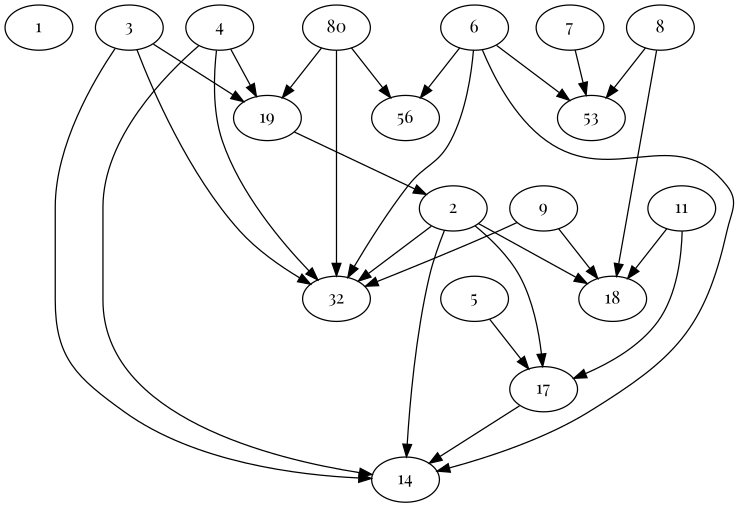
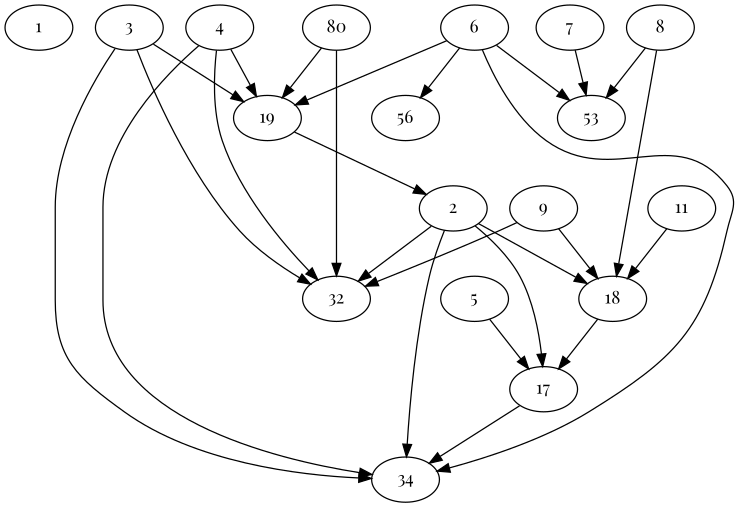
(367, 68) -> none
(429, 165) -> (377, 70)
(659, 320) -> (582, 339)
(406, 480) -> (406, 480)
